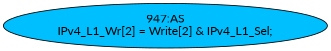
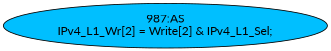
(165, 26) -> (165, 26)
